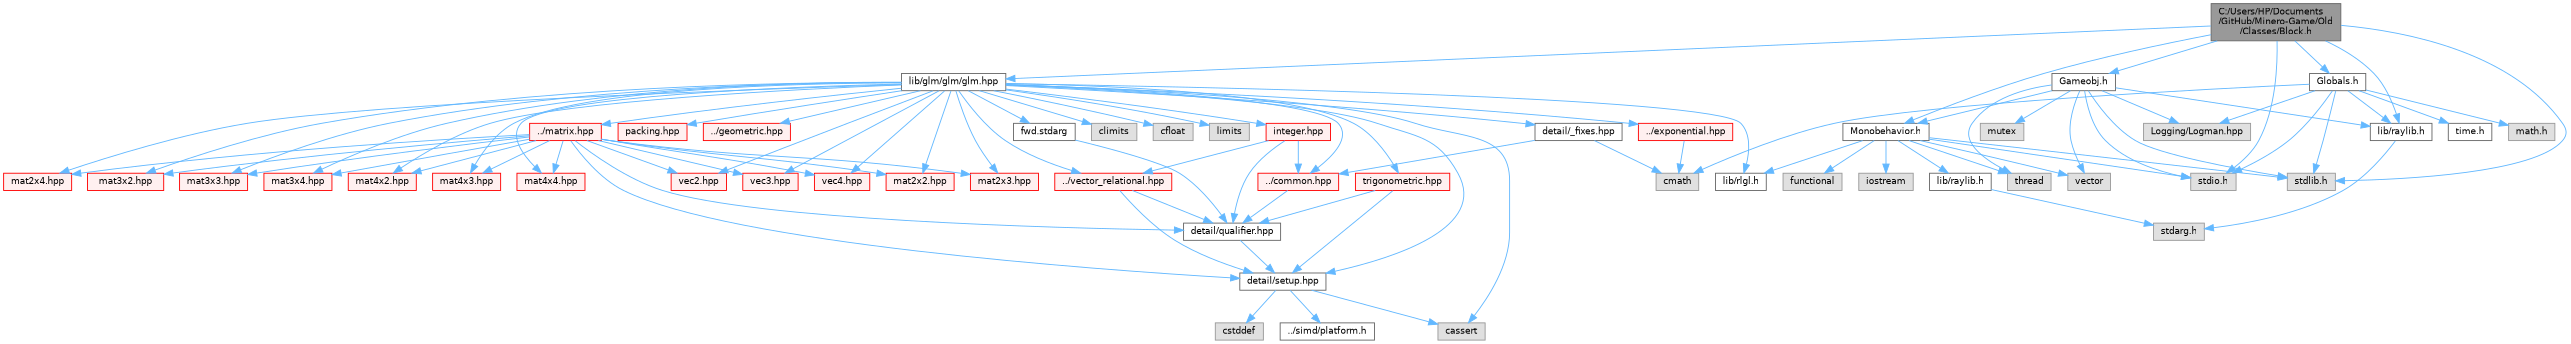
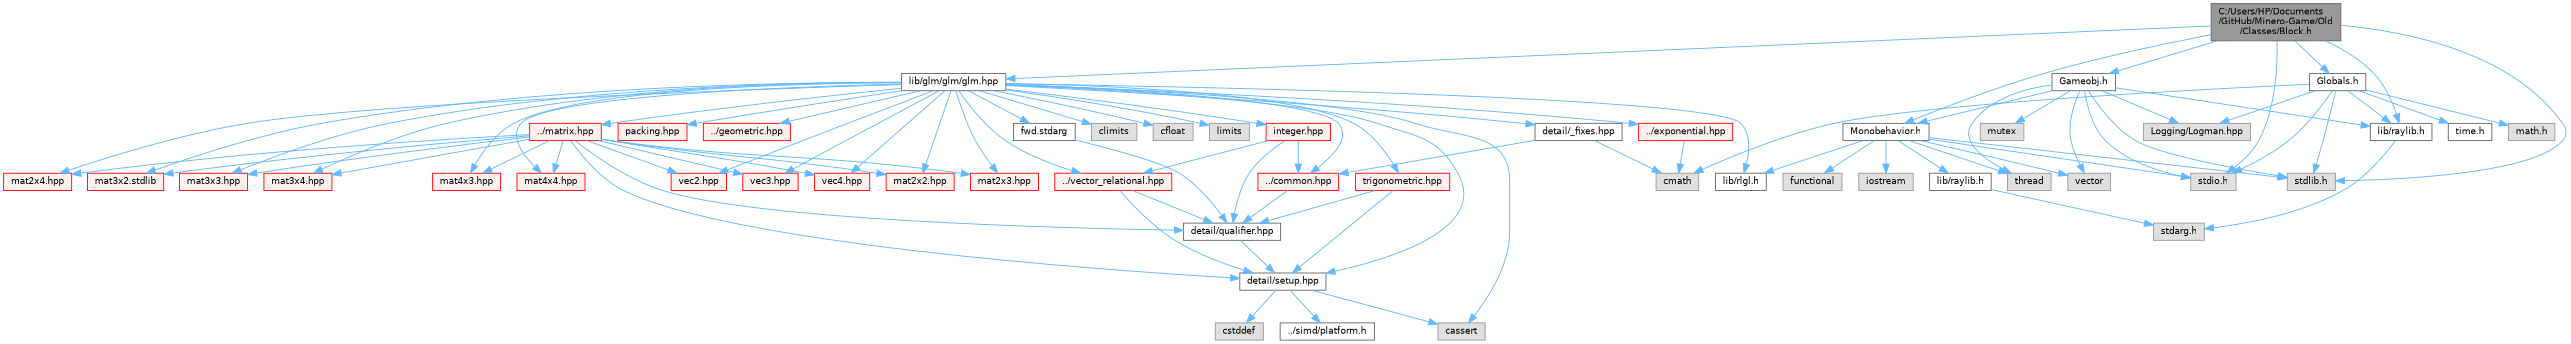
(126, 182) -> (126, 182)
(382, 182) -> none
